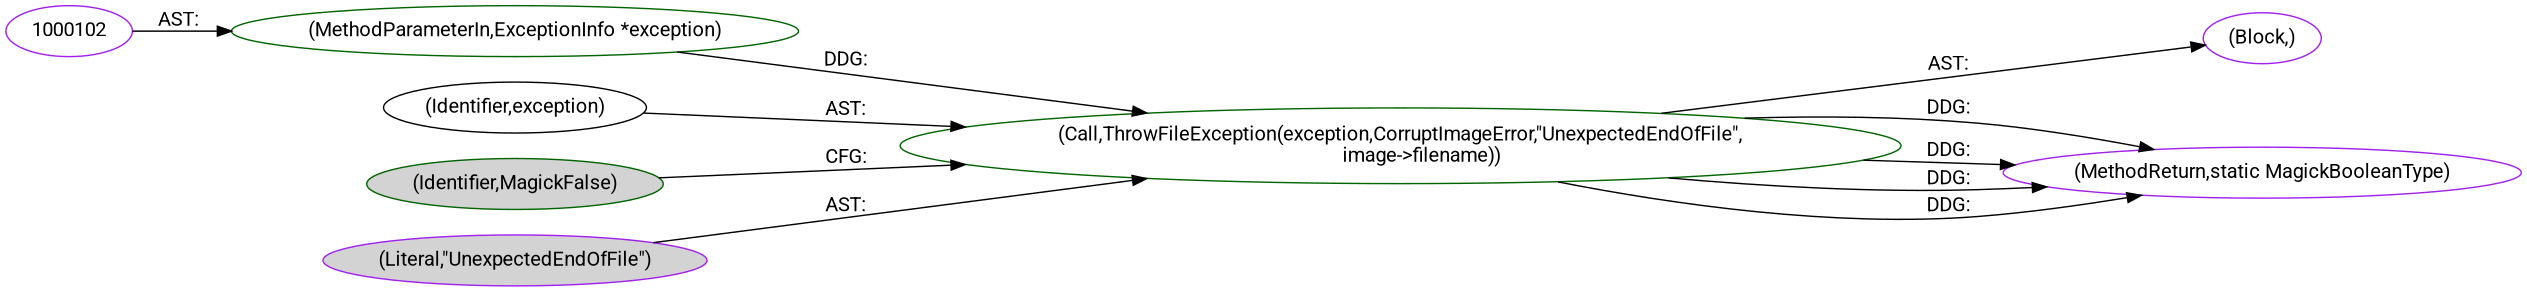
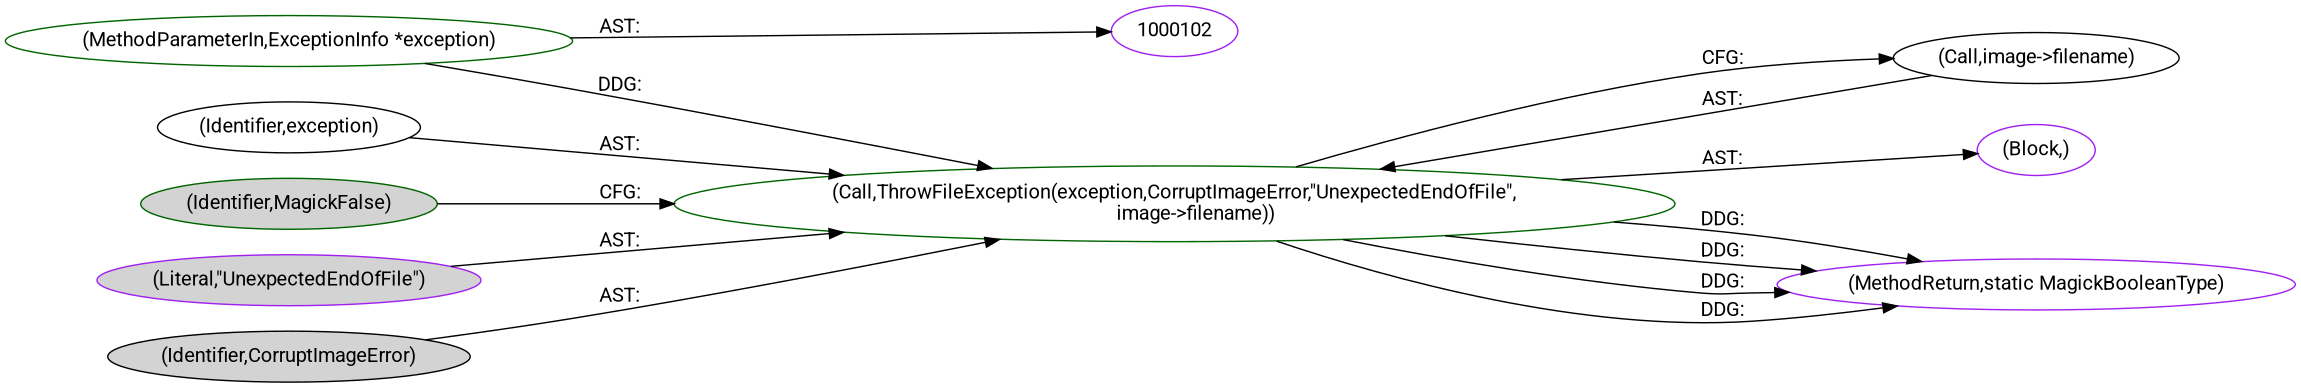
(175, 31) -> (834, 35)
none -> (2036, 58)
none -> (289, 357)
